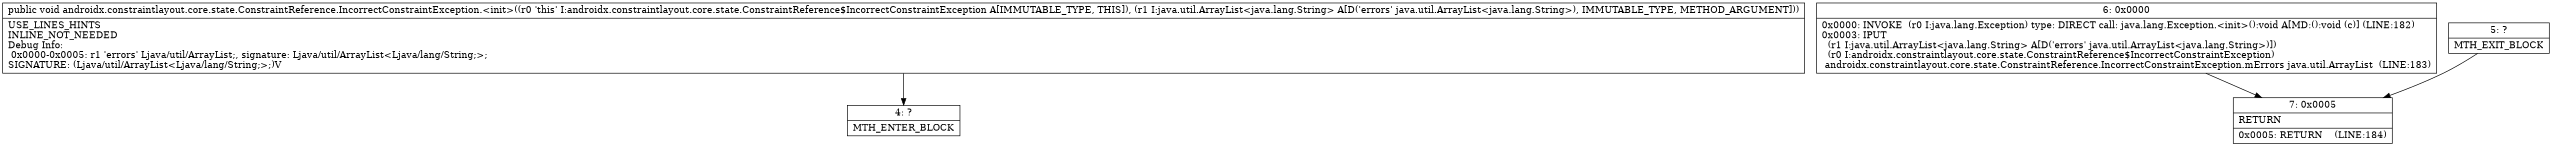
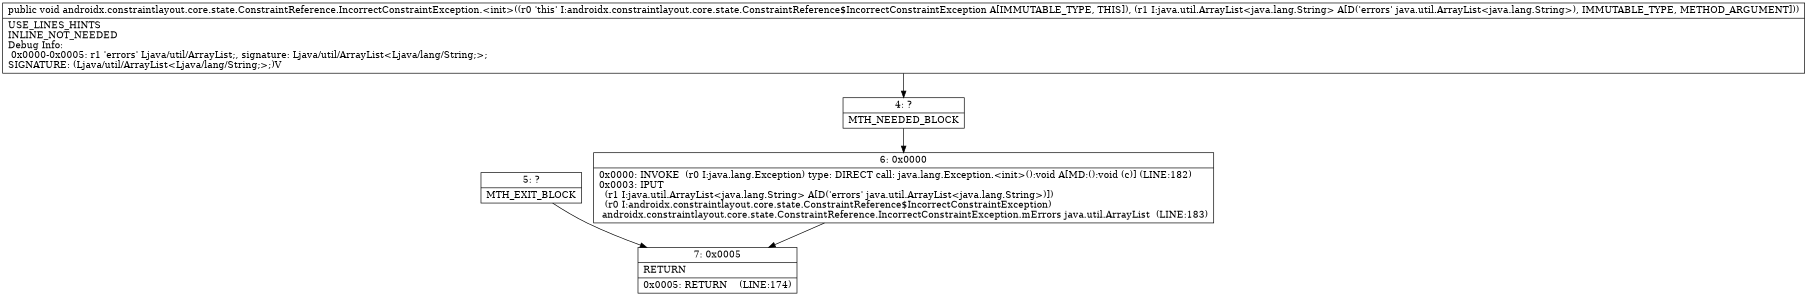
(904, 128) -> (904, 120)
(2313, 135) -> (717, 285)
none -> (904, 137)
